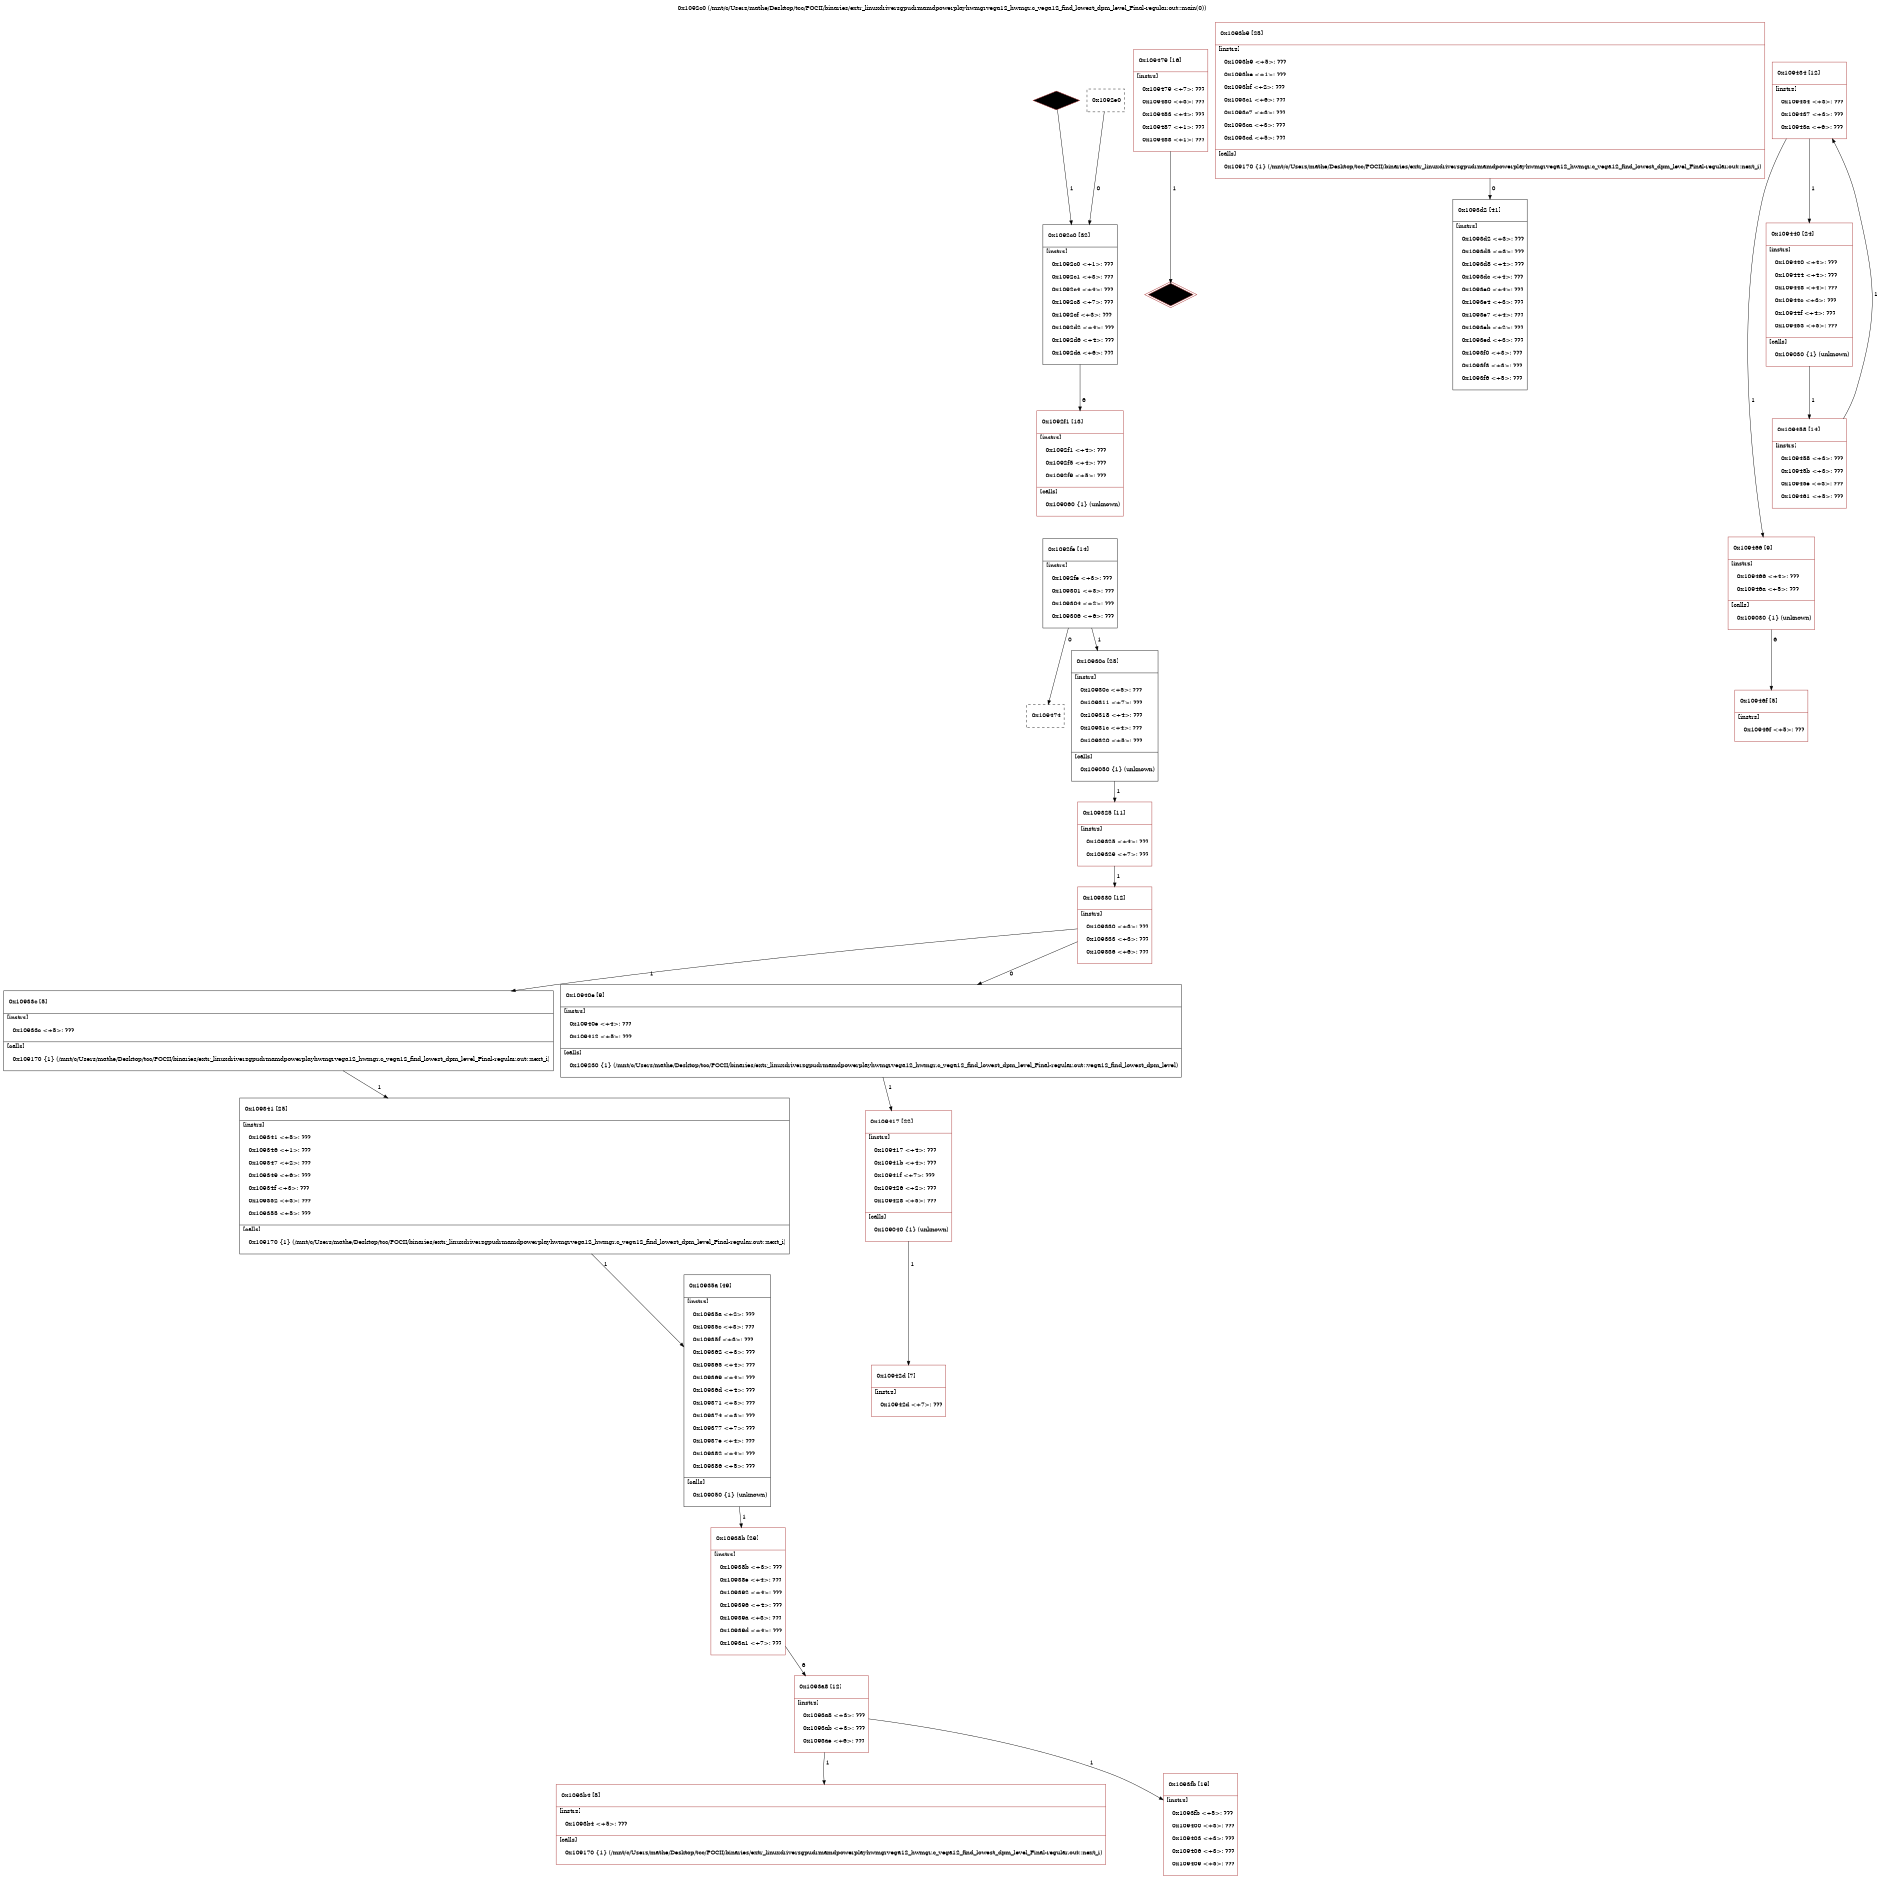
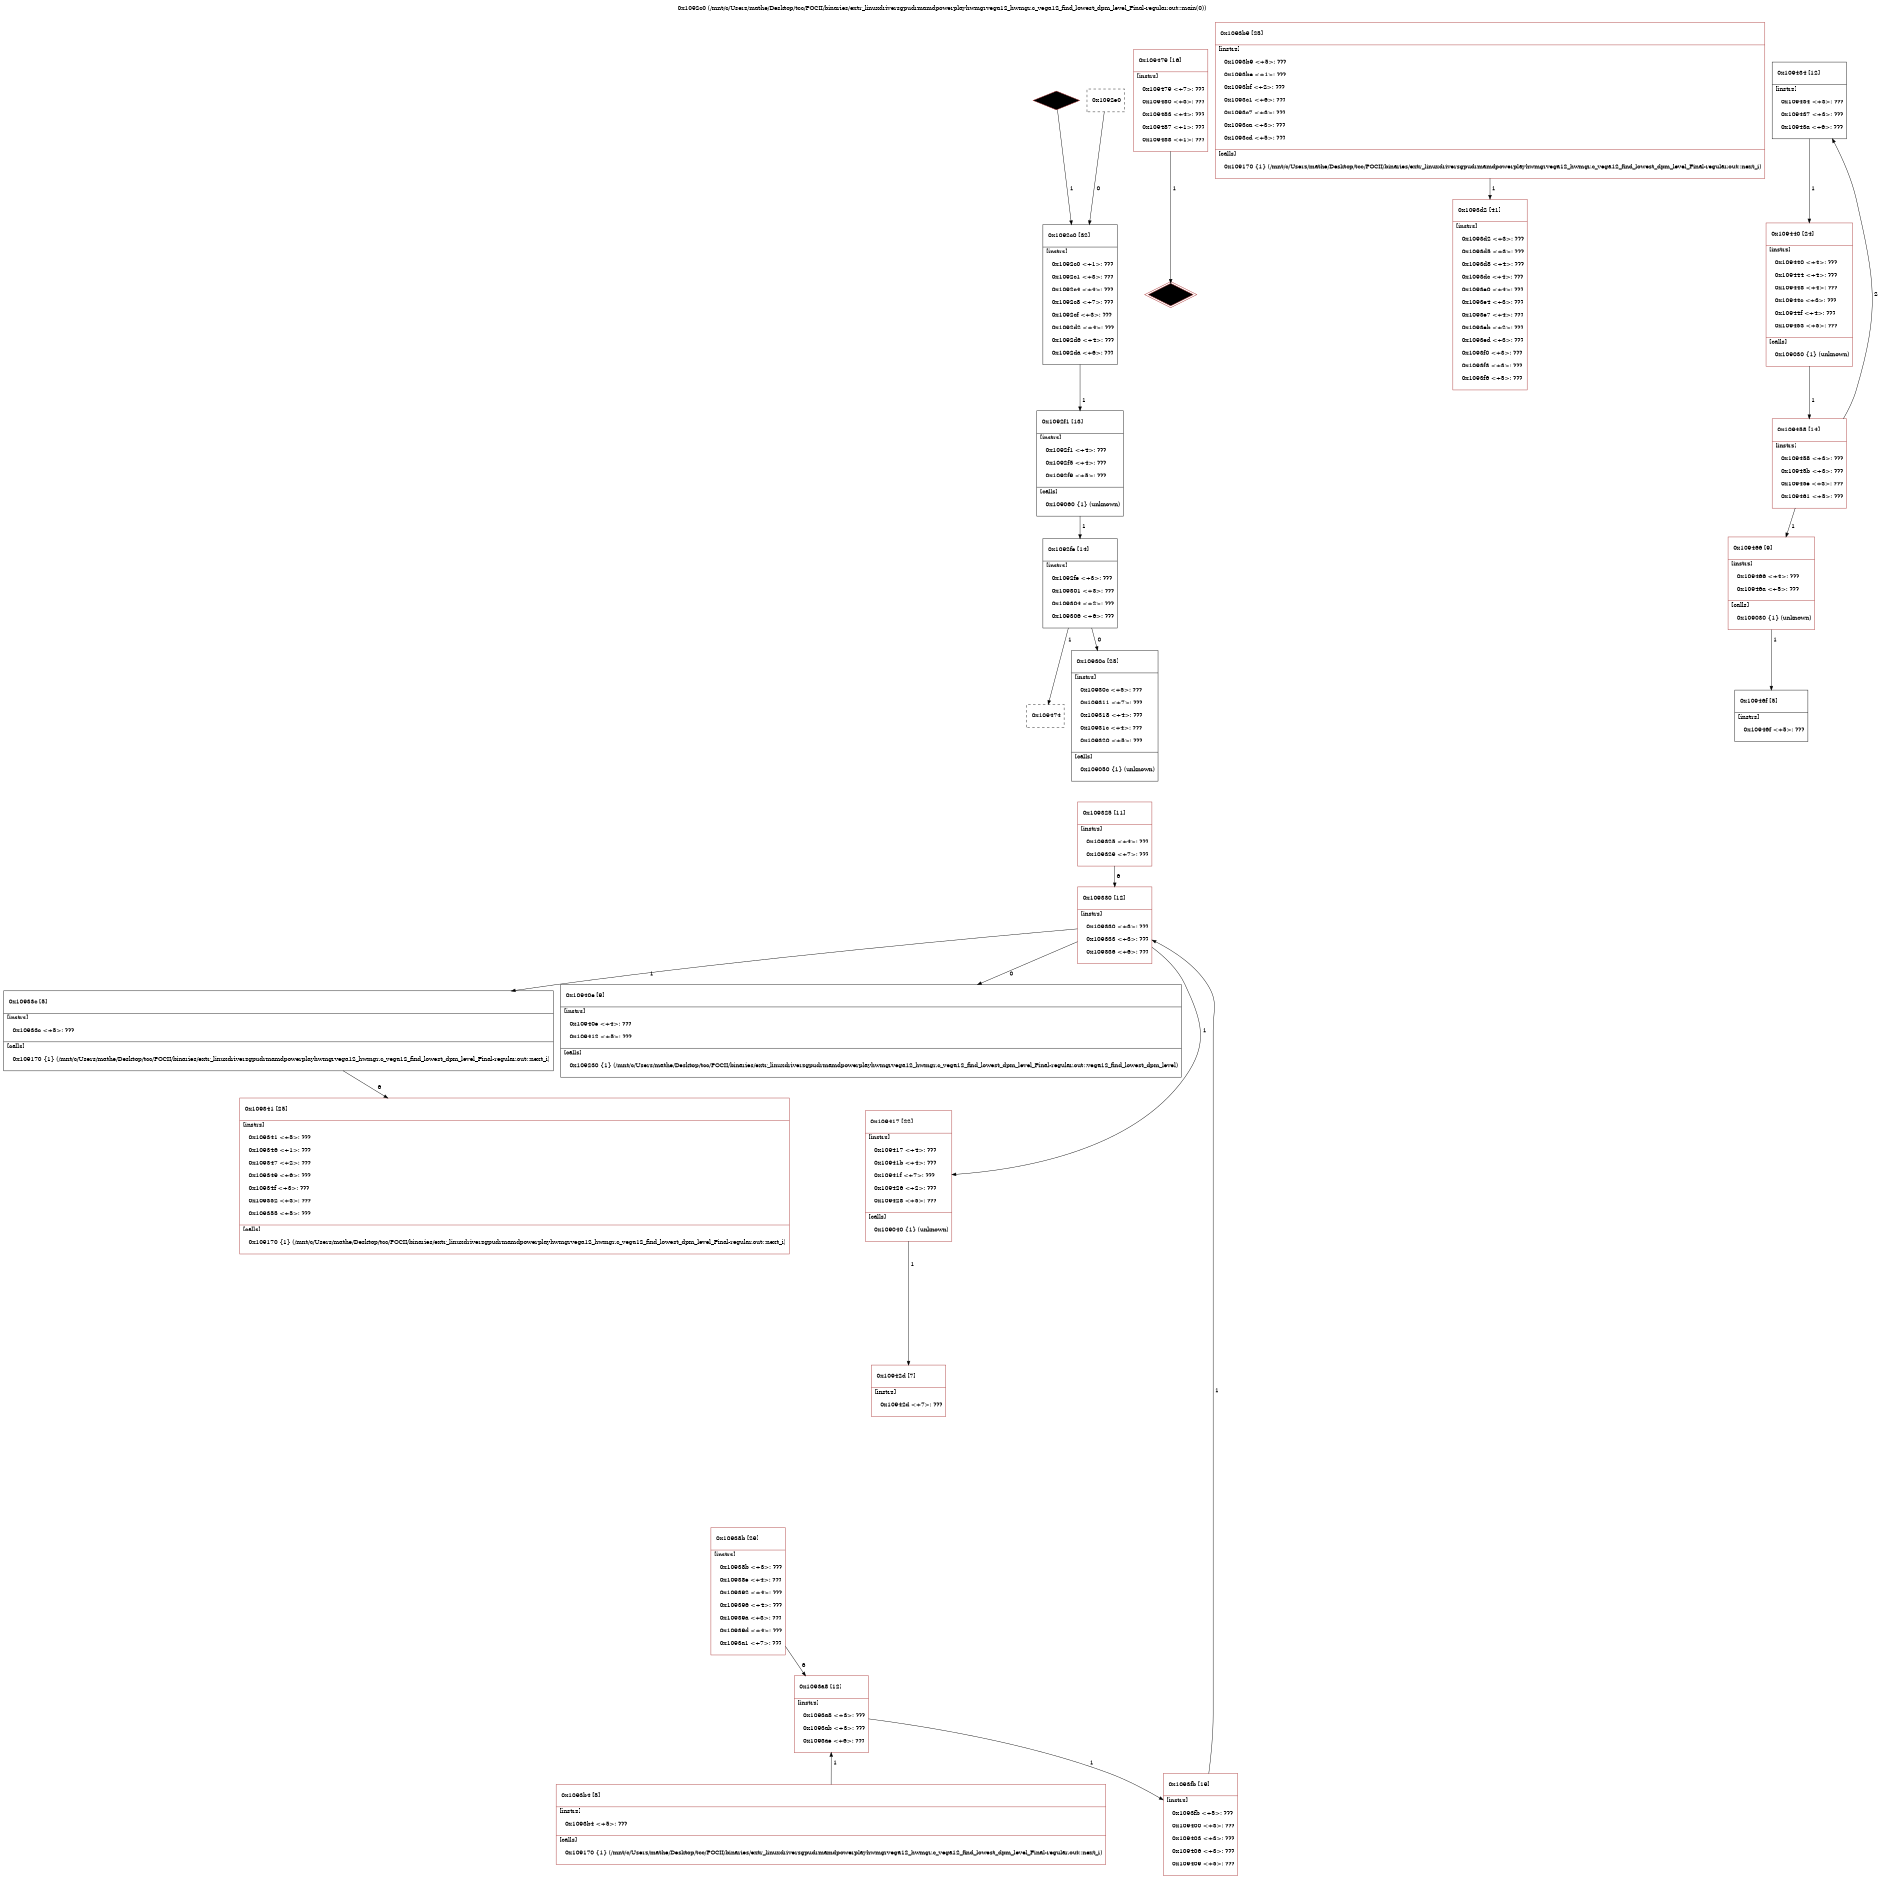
(1809, 100) -> (1809, 100)
(1493, 189) -> (1493, 189)
(1490, 295) -> (1490, 295)
(1875, 295) -> (1875, 295)
(1748, 333) -> (1791, 521)
(1083, 400) -> (1083, 400)
(1080, 463) -> (1080, 463)
none -> (1080, 525)
(1069, 640) -> (1069, 640)
(1098, 640) -> (1098, 640)
(1774, 640) -> (1774, 640)
(1771, 716) -> (1771, 716)
(1115, 789) -> none
(1118, 876) -> (1118, 876)
(379, 1088) -> (379, 1088)
(887, 1092) -> (1147, 1115)
(514, 1176) -> (514, 1176)
none -> (1213, 1344)
(727, 1391) -> none
(824, 1766) -> (831, 1771)
